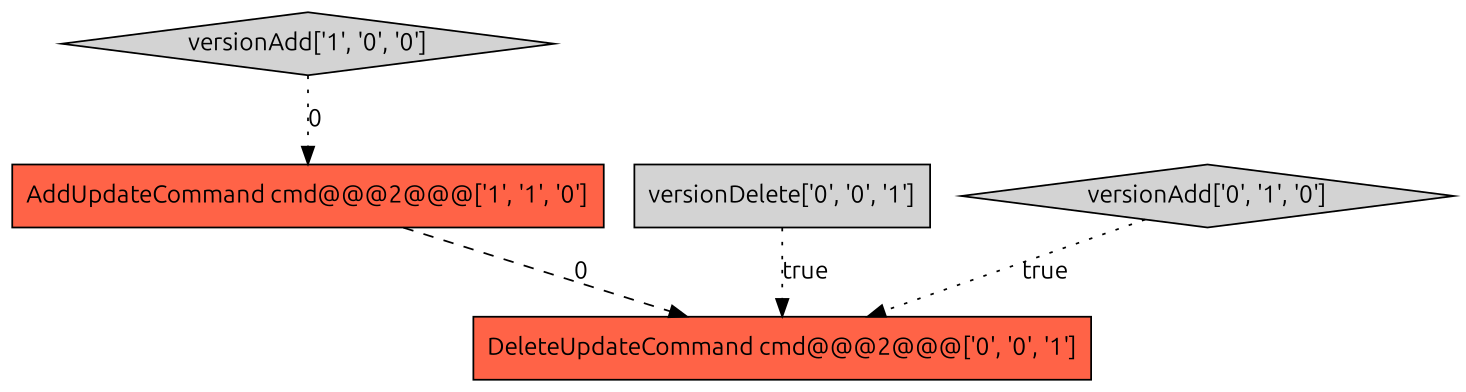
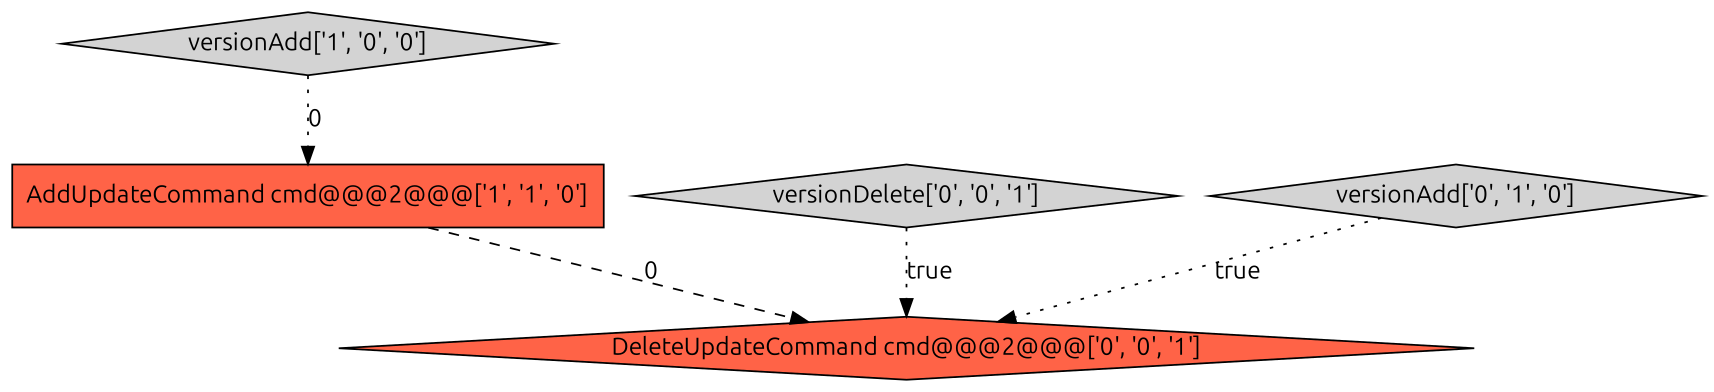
(782, 196) -> (906, 196)
(782, 348) -> (906, 348)
